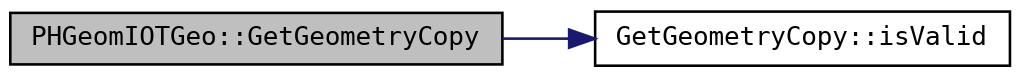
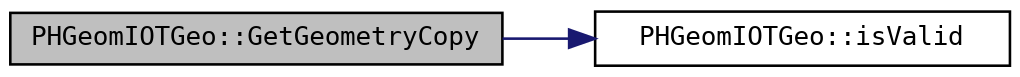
(803, 39) -> (803, 39)
